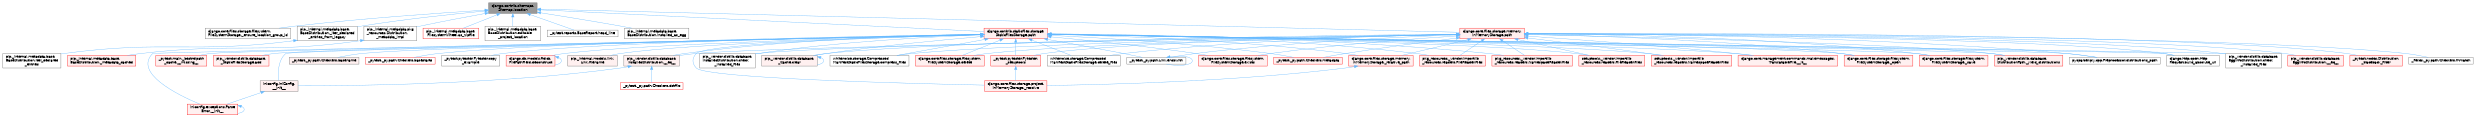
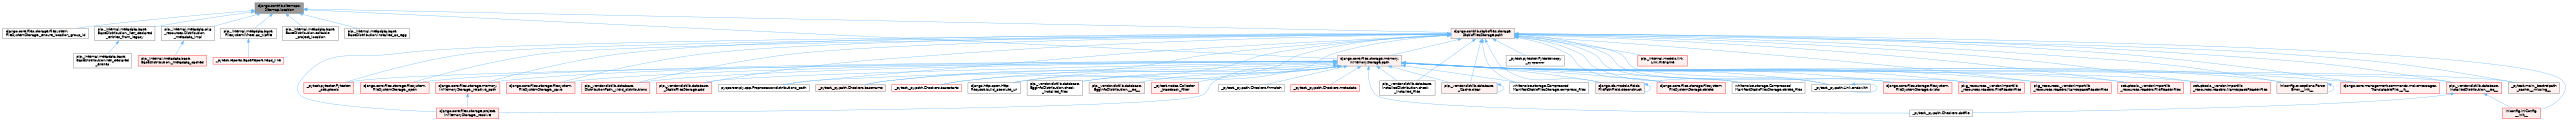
(552, 22) -> (248, 50)
(451, 33) -> (248, 33)
(583, 33) -> (248, 61)
(1016, 33) -> (1483, 33)
(1492, 33) -> (1369, 61)
(1191, 45) -> (1424, 48)
(181, 61) -> (2534, 88)
(471, 61) -> (1535, 61)
(531, 61) -> (1620, 88)
(593, 61) -> (1663, 61)
(652, 61) -> (2474, 88)
(2316, 61) -> (1117, 88)
(2376, 61) -> (1175, 88)
(2441, 61) -> (1251, 88)
none -> (1018, 69)
none -> (1099, 70)
none -> (1961, 70)
none -> (1137, 71)
none -> (1543, 74)
(1016, 75) -> (921, 109)
(279, 86) -> (2521, 113)
(652, 86) -> (1941, 113)
(244, 98) -> (1845, 69)
(212, 109) -> (2302, 88)
none -> (1629, 111)
